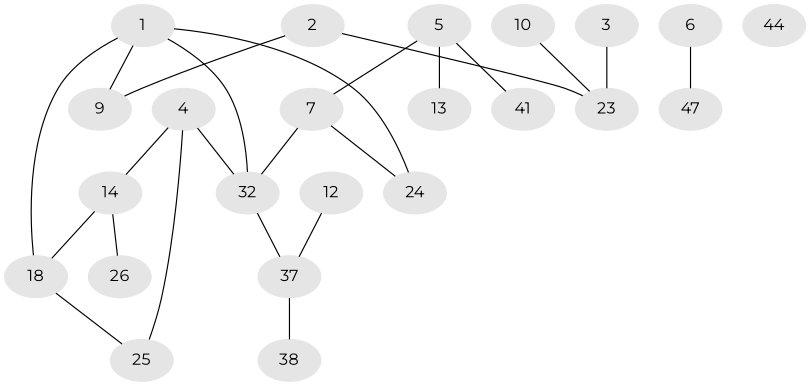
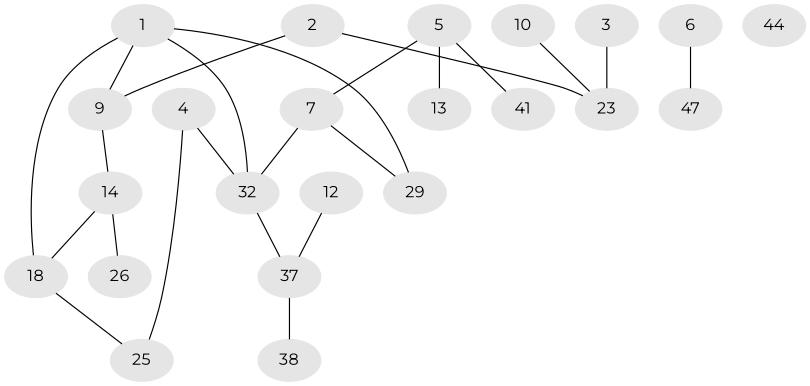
(147, 151) -> (105, 151)
(415, 193) -> (415, 193)
